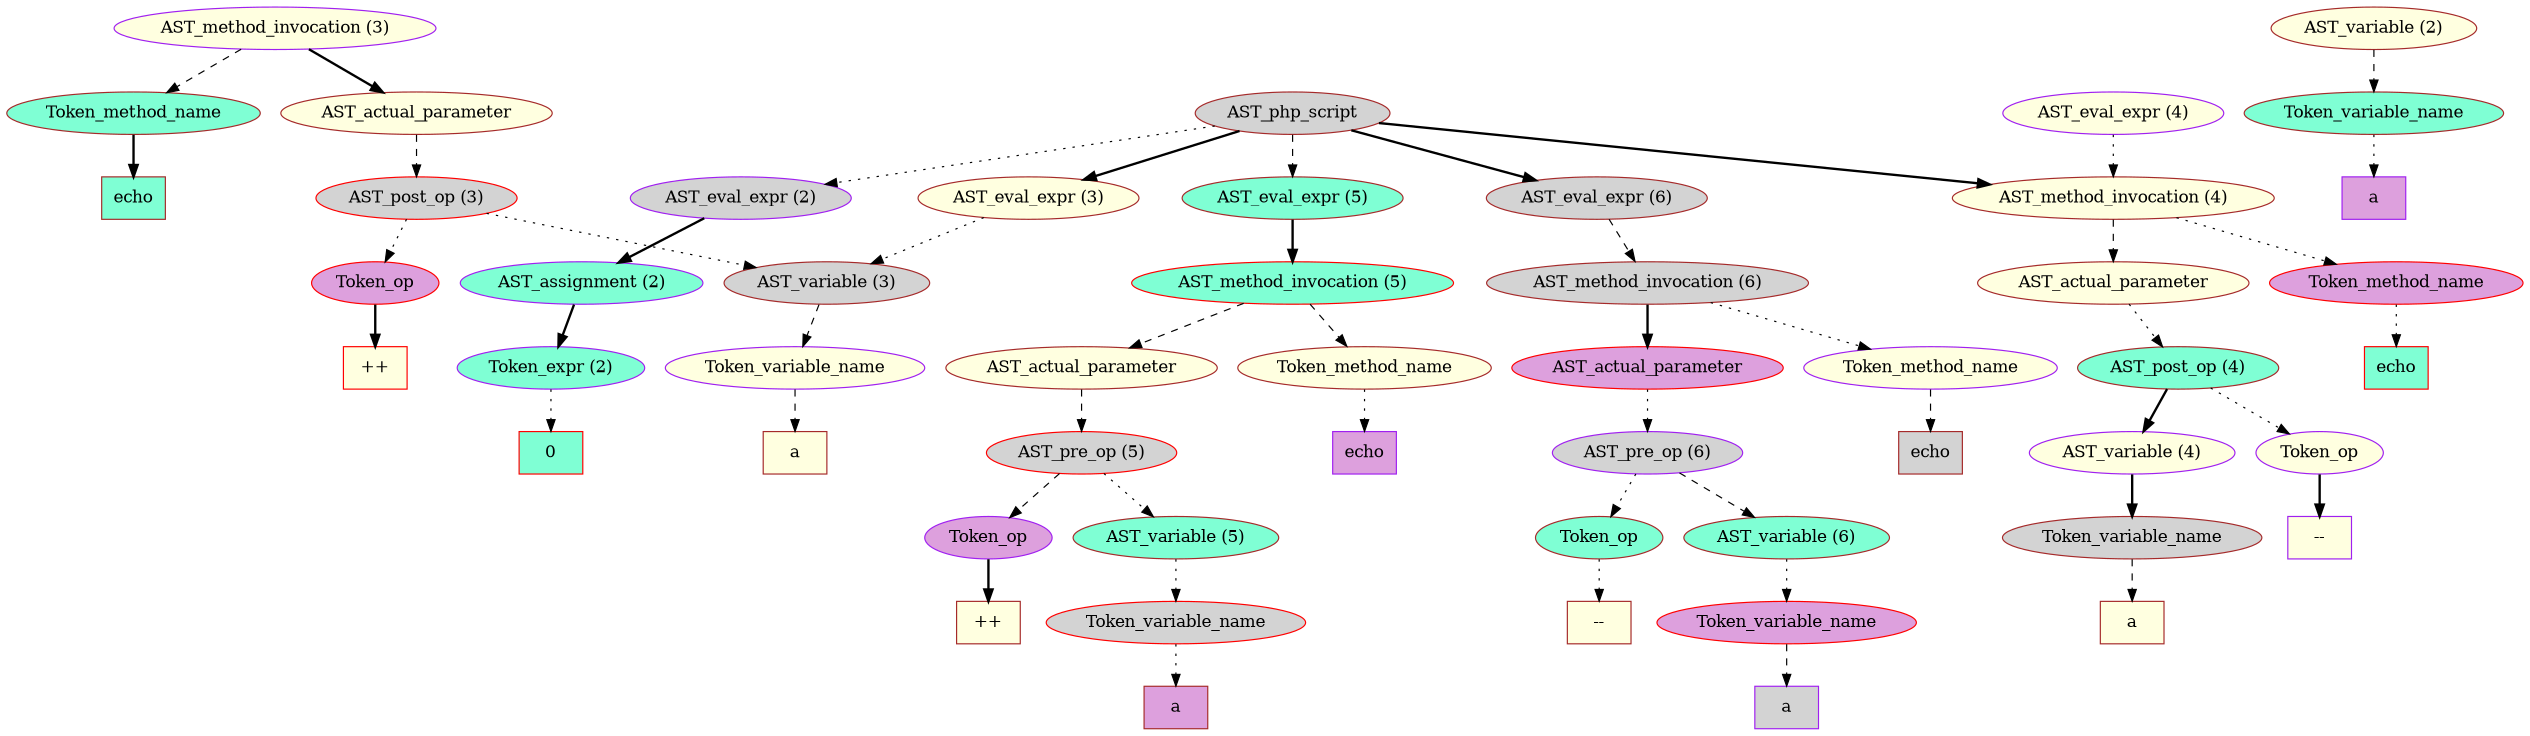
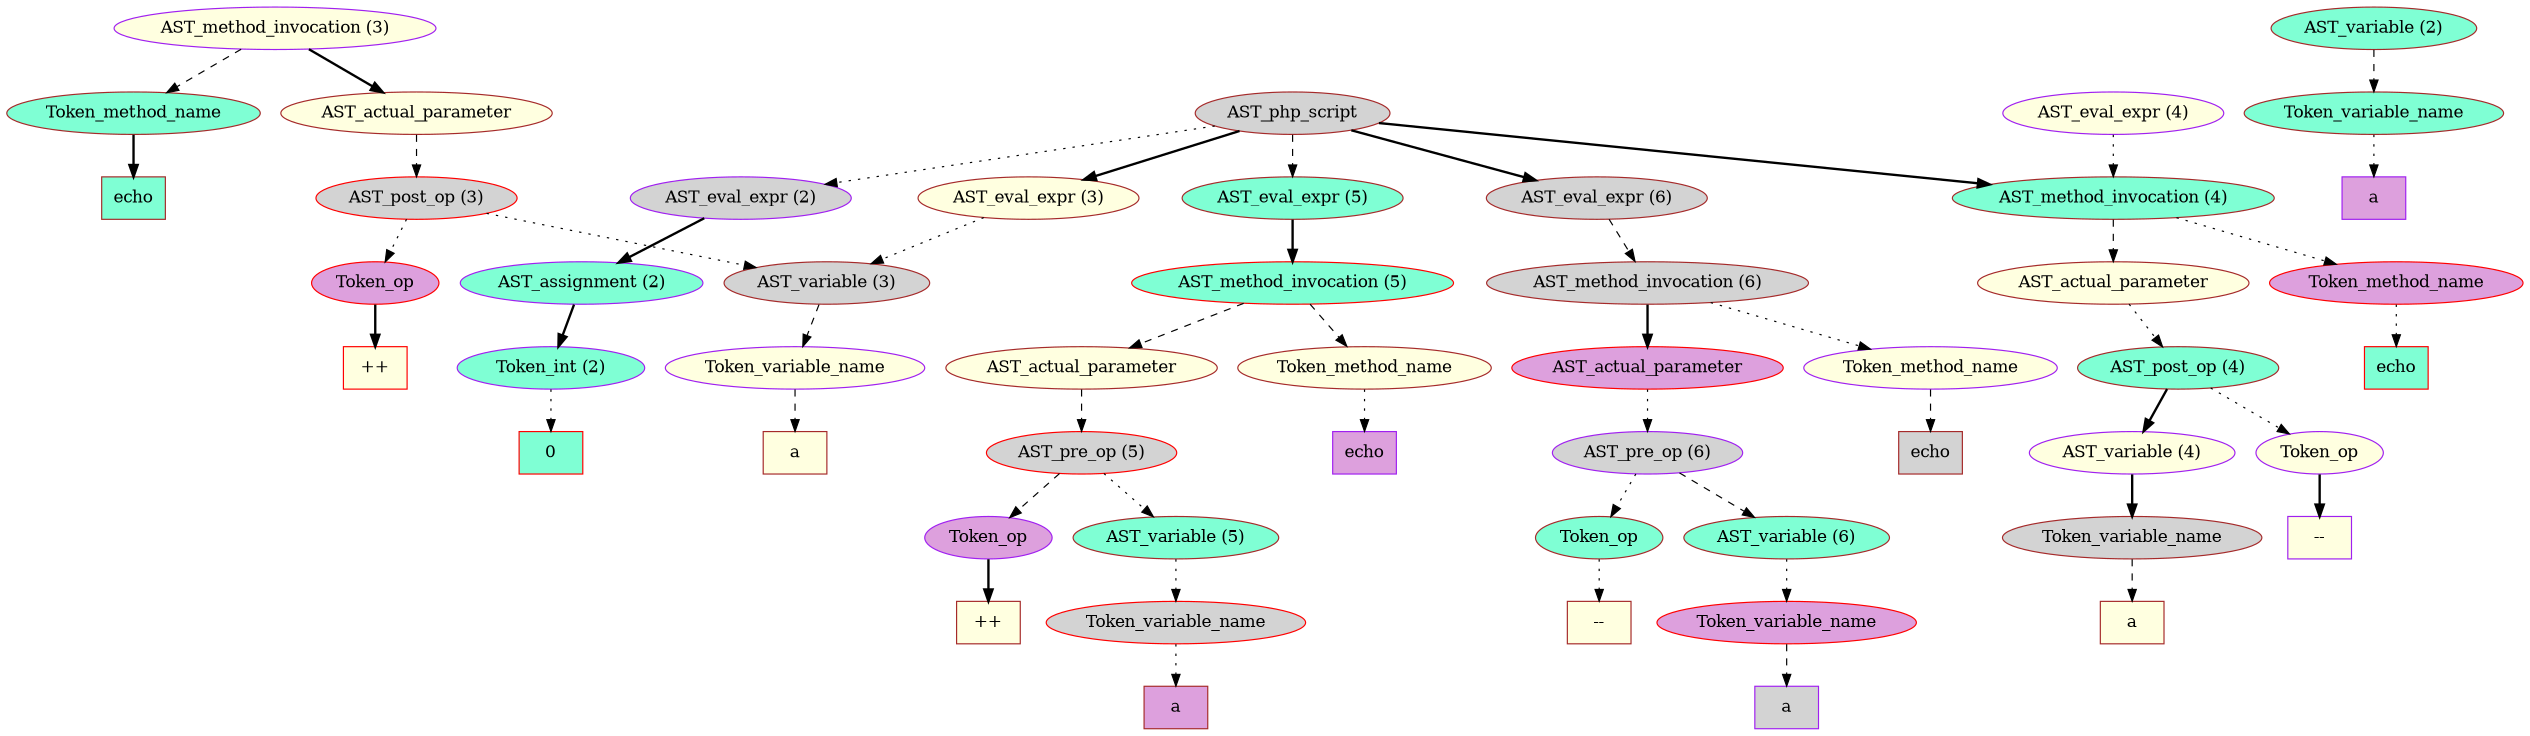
(2374, 28) -> (2374, 28)
(2113, 198) -> (2113, 198)
(551, 368) -> (551, 368)
